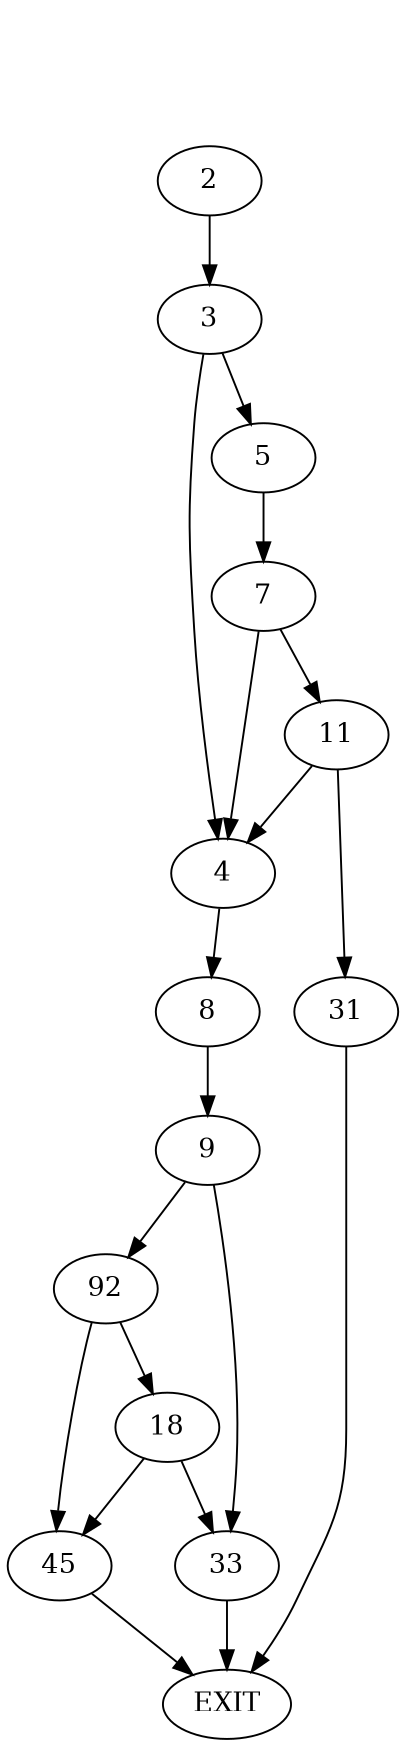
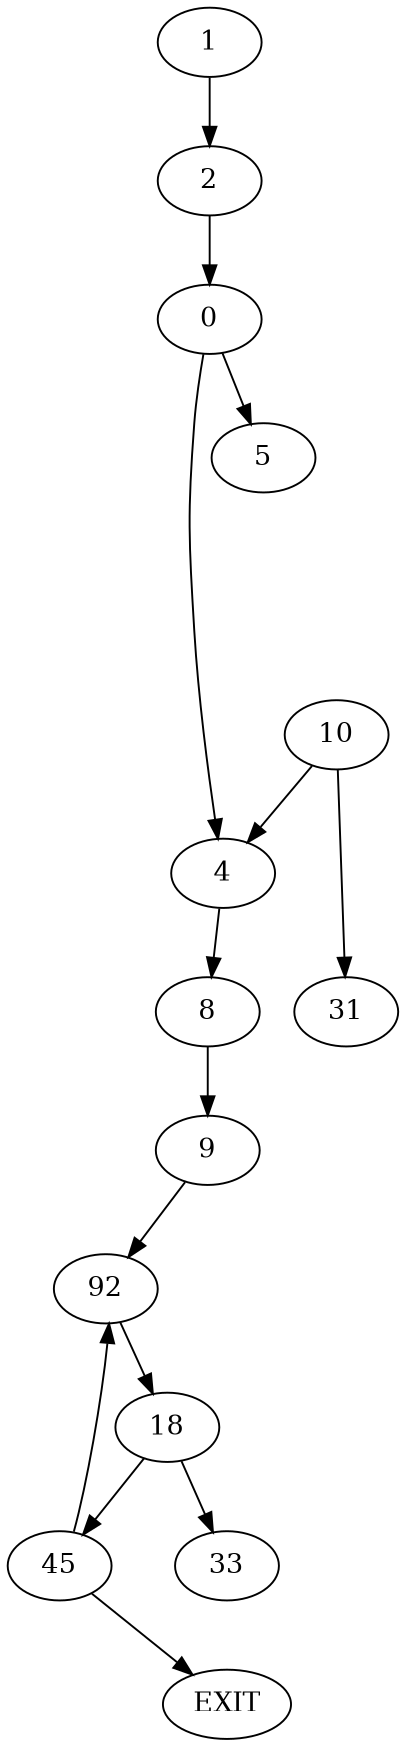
none -> (210, 42)
(210, 319) -> (210, 319)
(264, 596) -> none
(337, 735) -> (337, 735)
(234, 1347) -> none
(346, 1361) -> none
(72, 1416) -> (94, 1438)
(227, 1626) -> none
